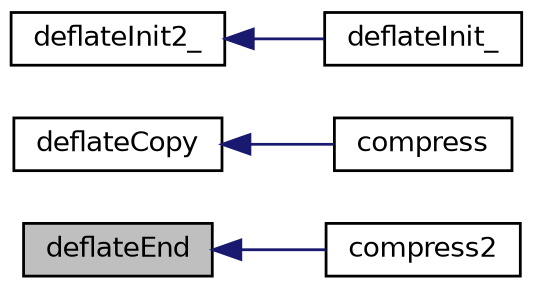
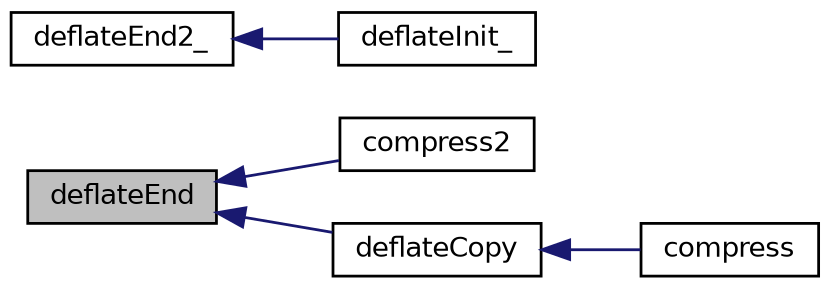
(118, 39) -> (122, 39)
none -> (289, 225)
